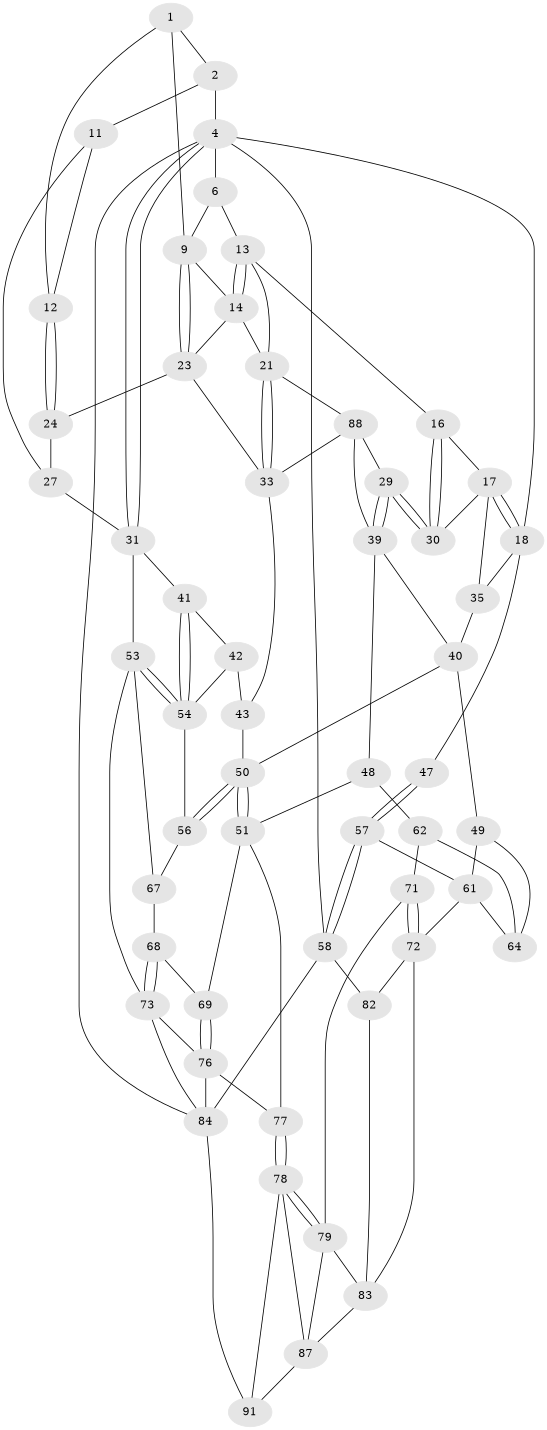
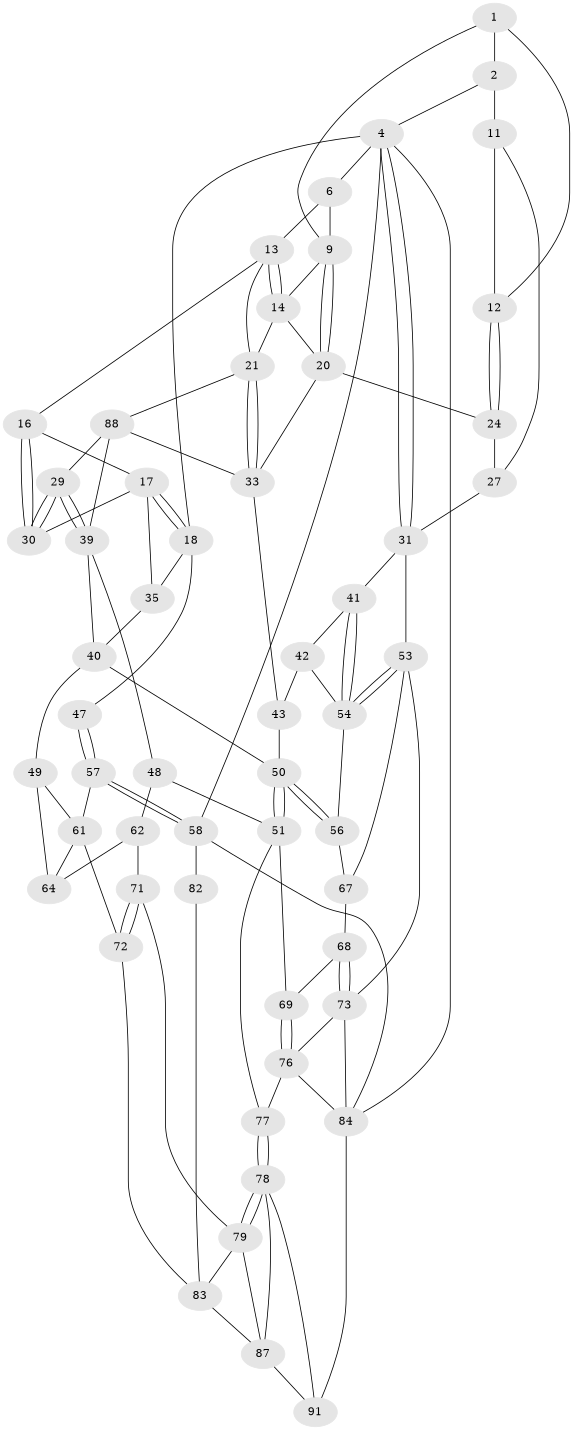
(185, 366) -> (324, 366)
(392, 976) -> none
